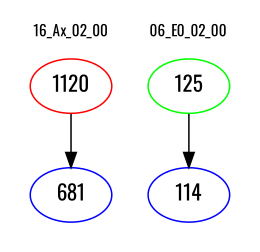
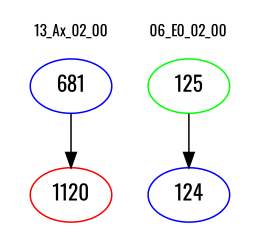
(71, 32) -> (71, 32)
(71, 133) -> (71, 133)
(189, 195) -> (189, 195)
